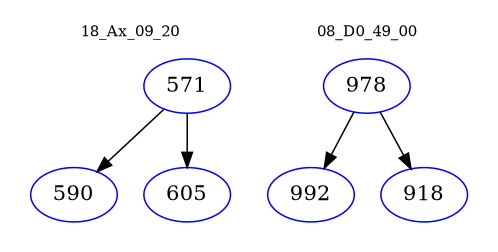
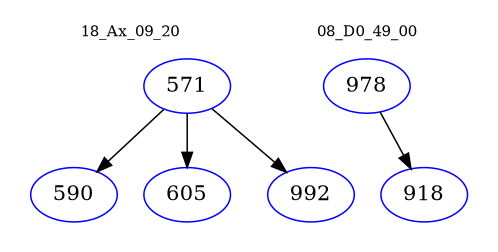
(343, 133) -> (233, 126)
